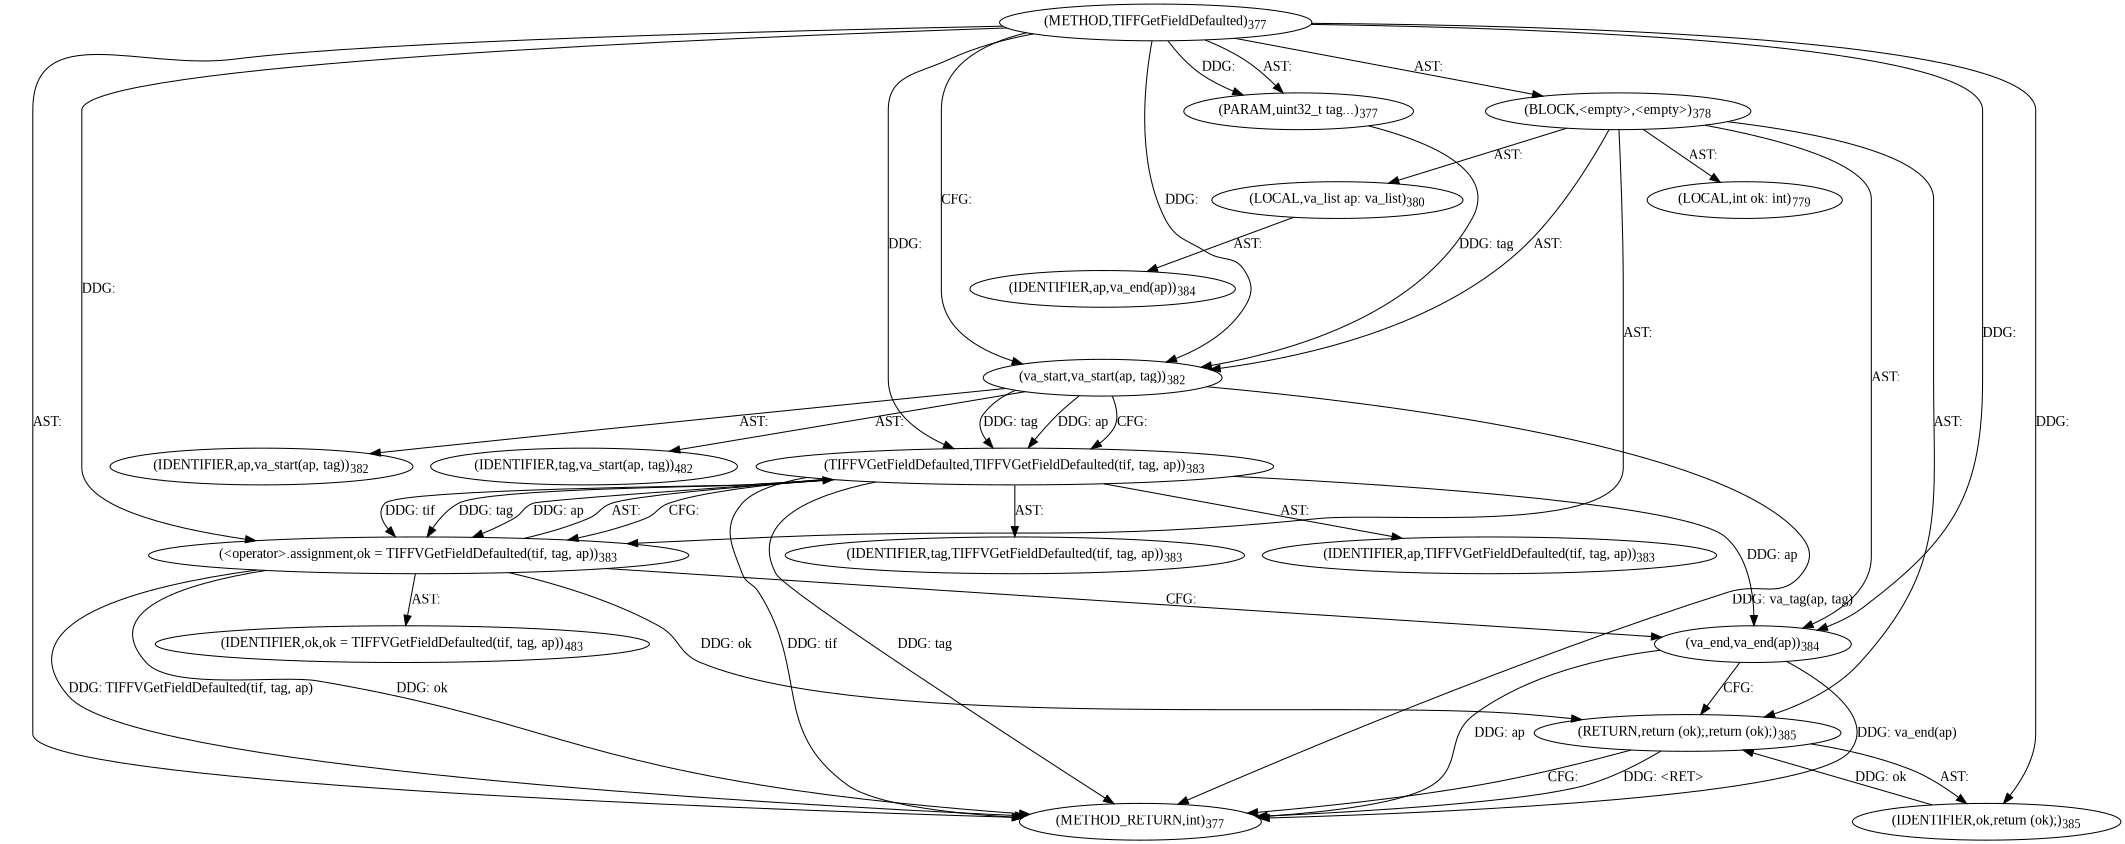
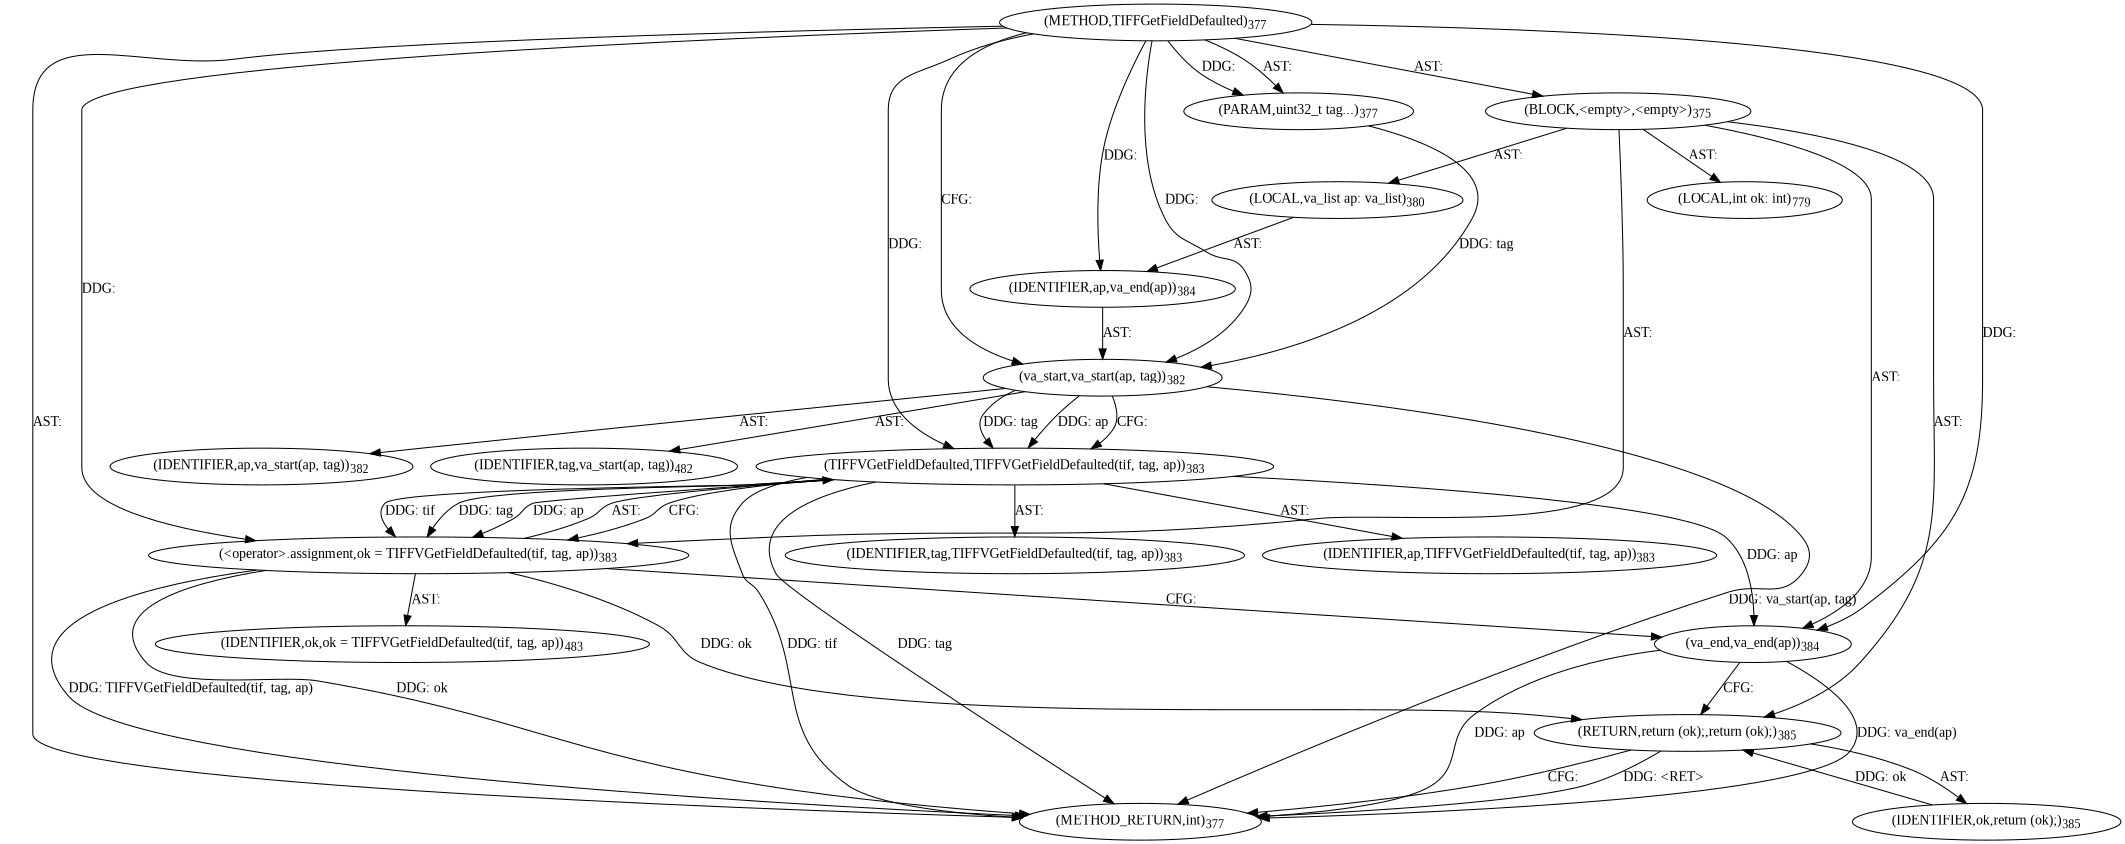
(2020, 91) -> (1104, 147)
(1702, 110) -> (1702, 110)
(1448, 301) -> (1103, 328)
(1793, 600) -> (1793, 600)
